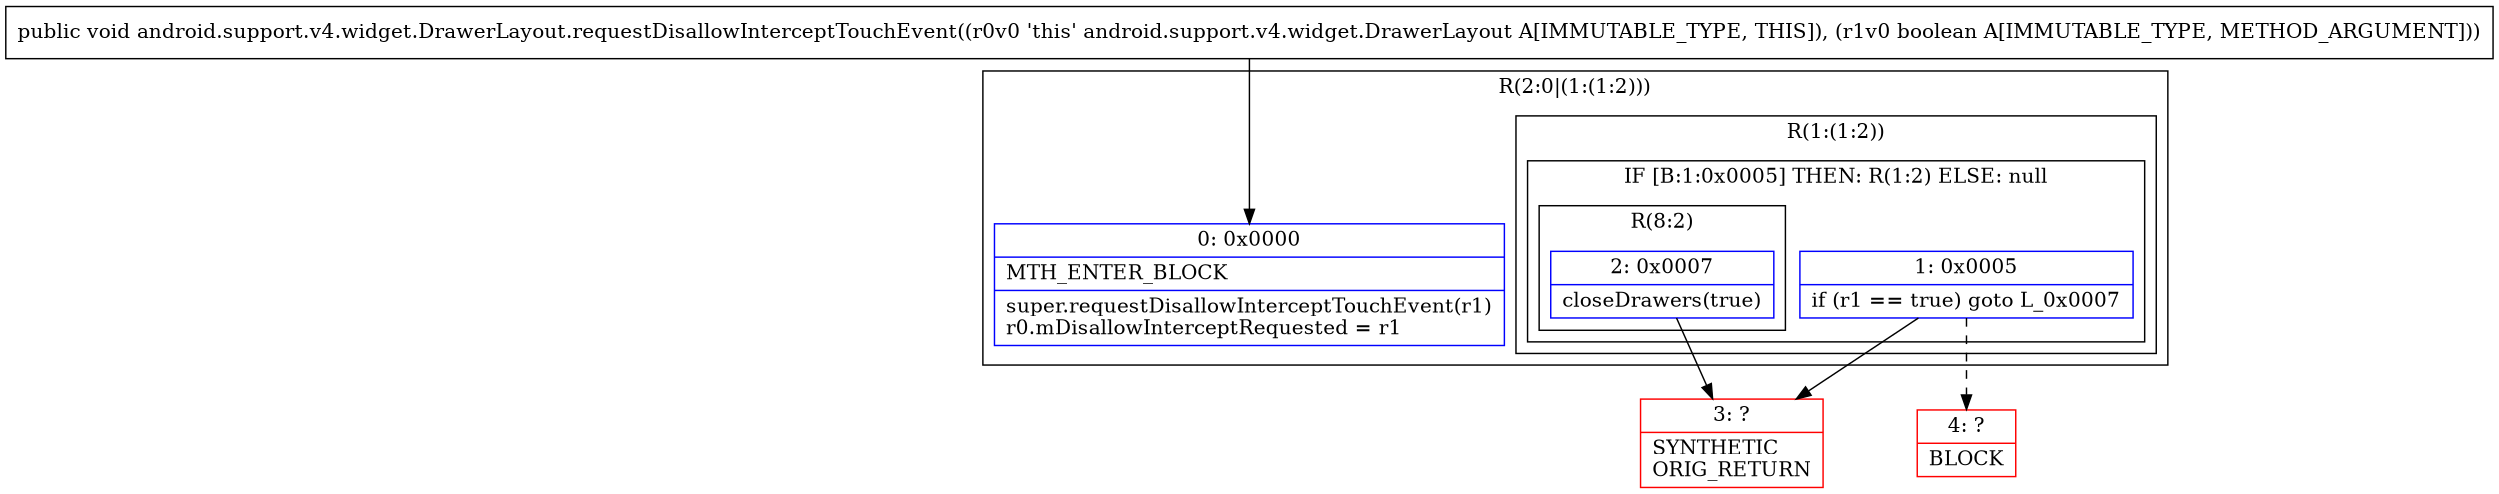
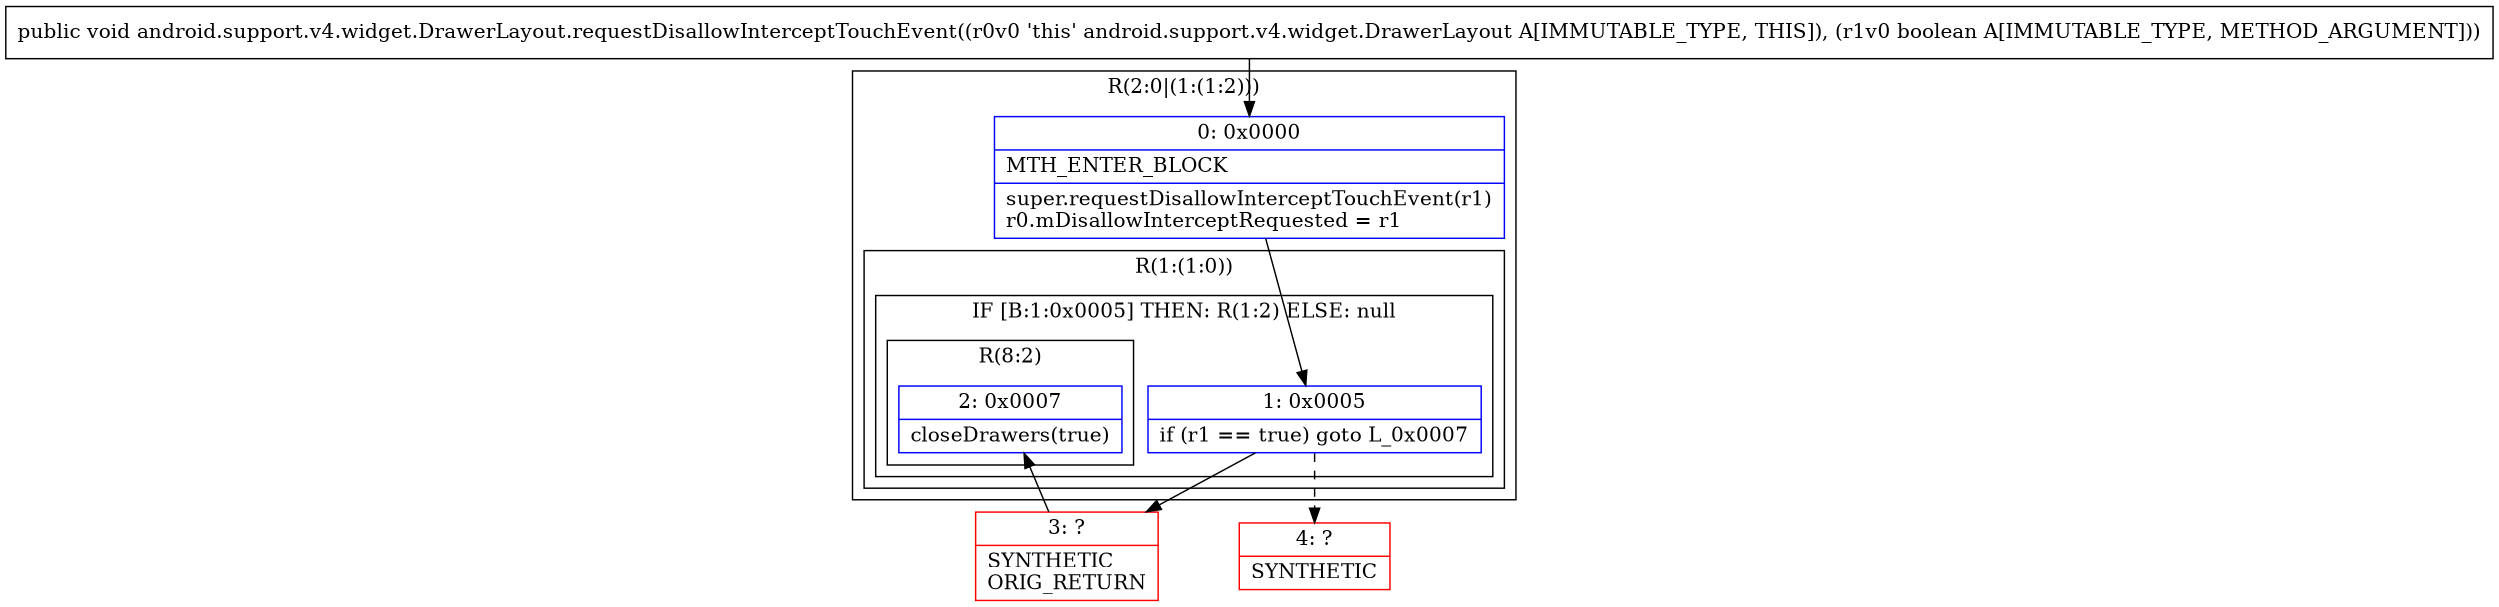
(1836, 133) -> (1184, 267)
none -> (1284, 305)
(1691, 352) -> (1039, 489)
(1966, 459) -> (1315, 572)
